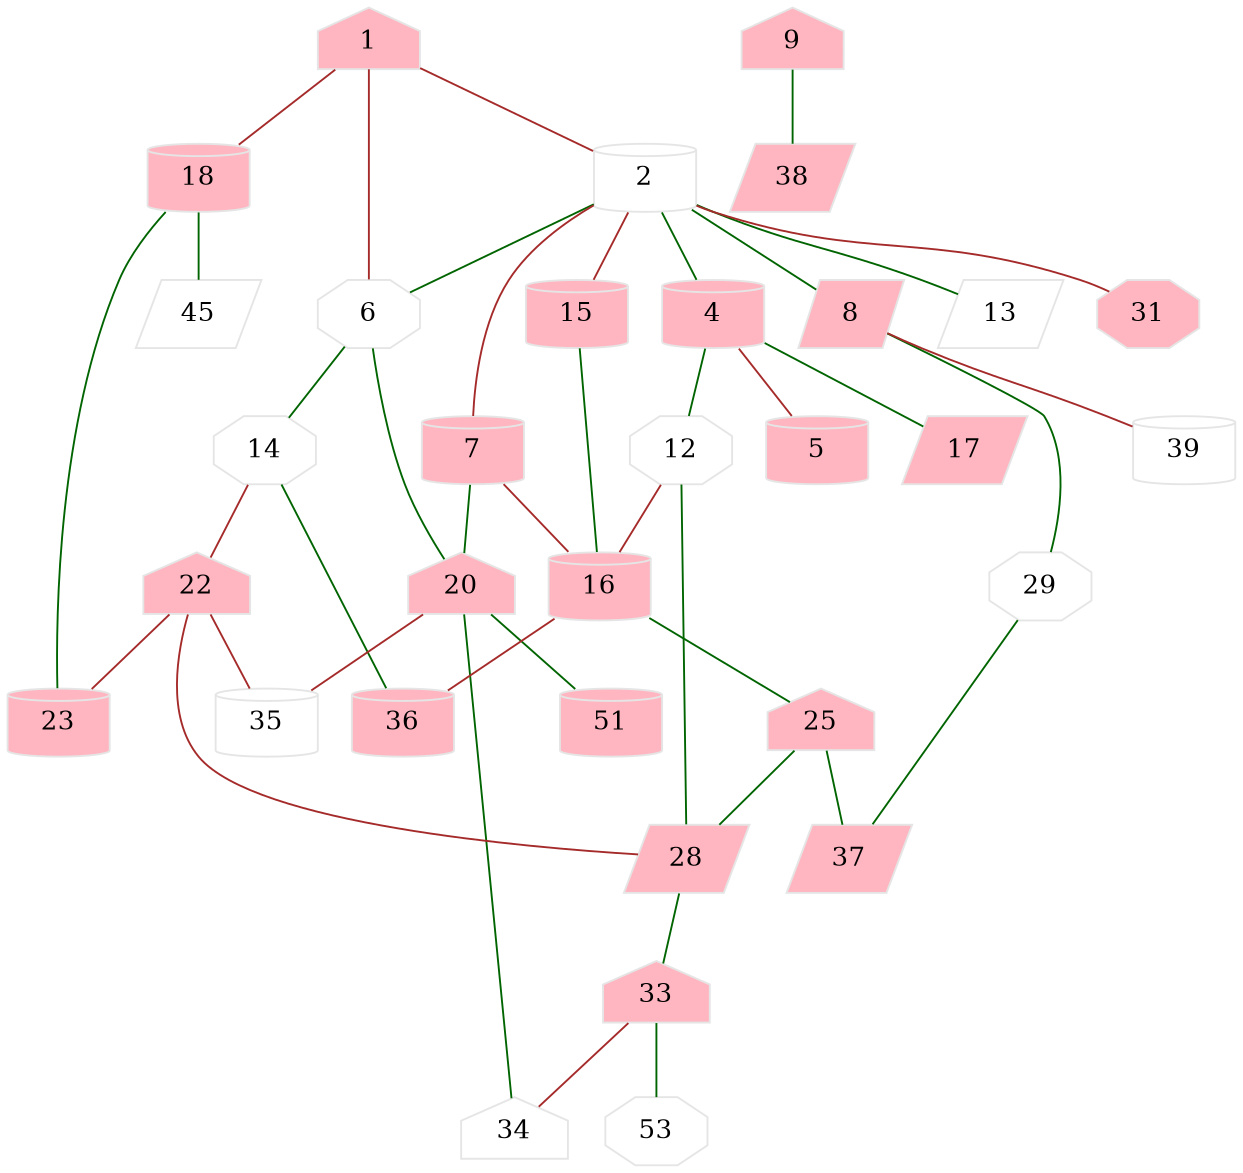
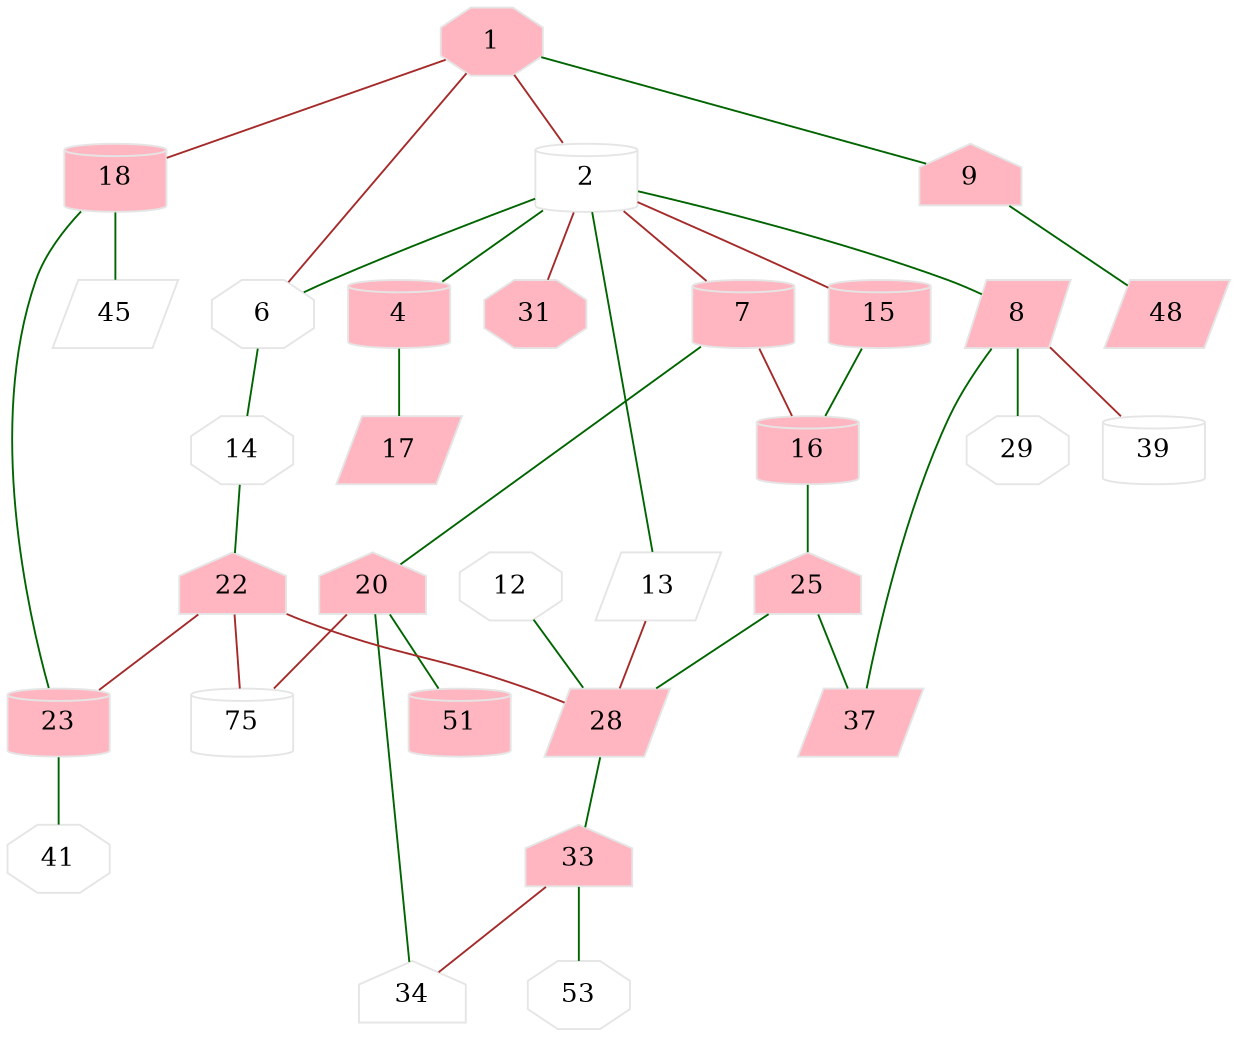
(369, 42) -> (492, 42)
none -> (734, 110)
(793, 178) -> (1167, 314)
(697, 382) -> none
(817, 450) -> none
(396, 458) -> none
(640, 519) -> none
(229, 521) -> (237, 519)
none -> (633, 655)
(945, 722) -> (912, 512)
(267, 723) -> (242, 723)
(403, 723) -> none
none -> (59, 859)
